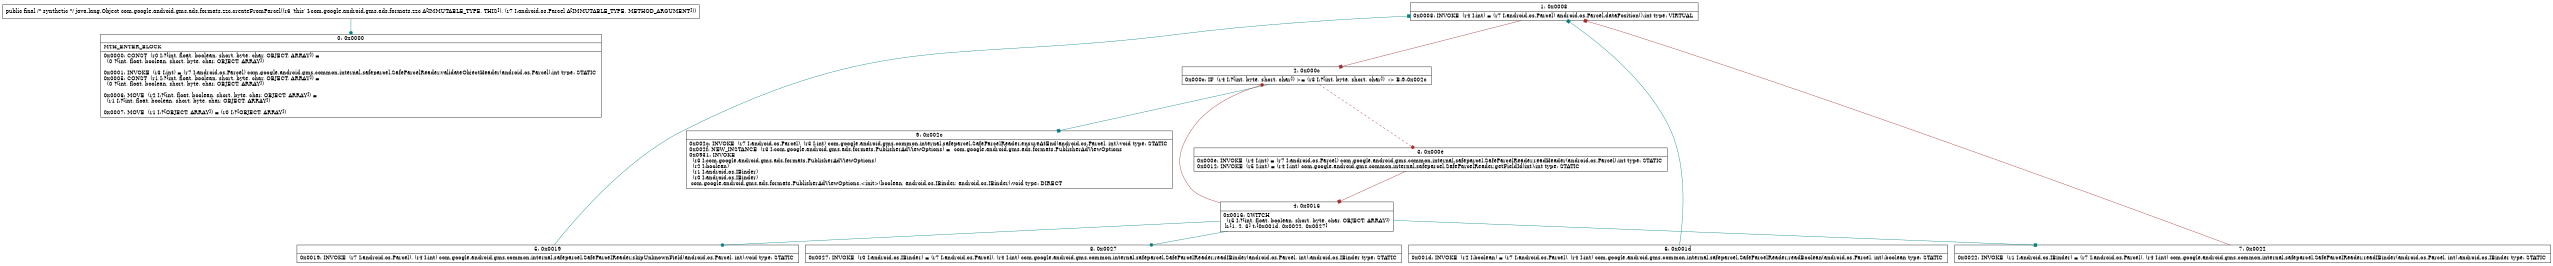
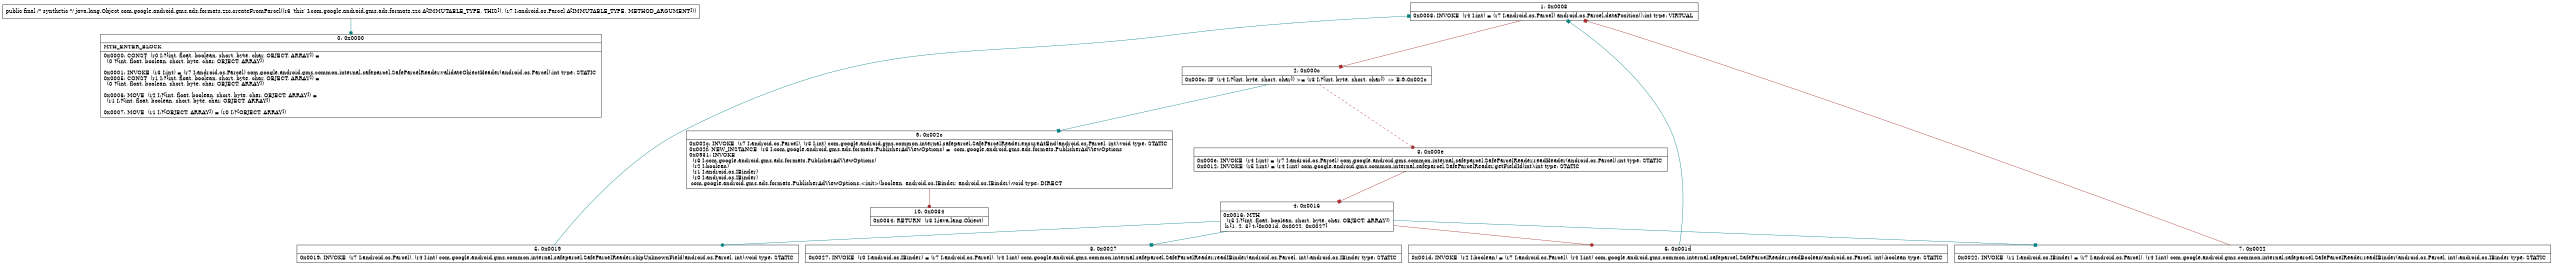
(1188, 135) -> (1492, 235)
(1248, 215) -> (1243, 215)
none -> (929, 217)
(1190, 238) -> (1190, 238)
